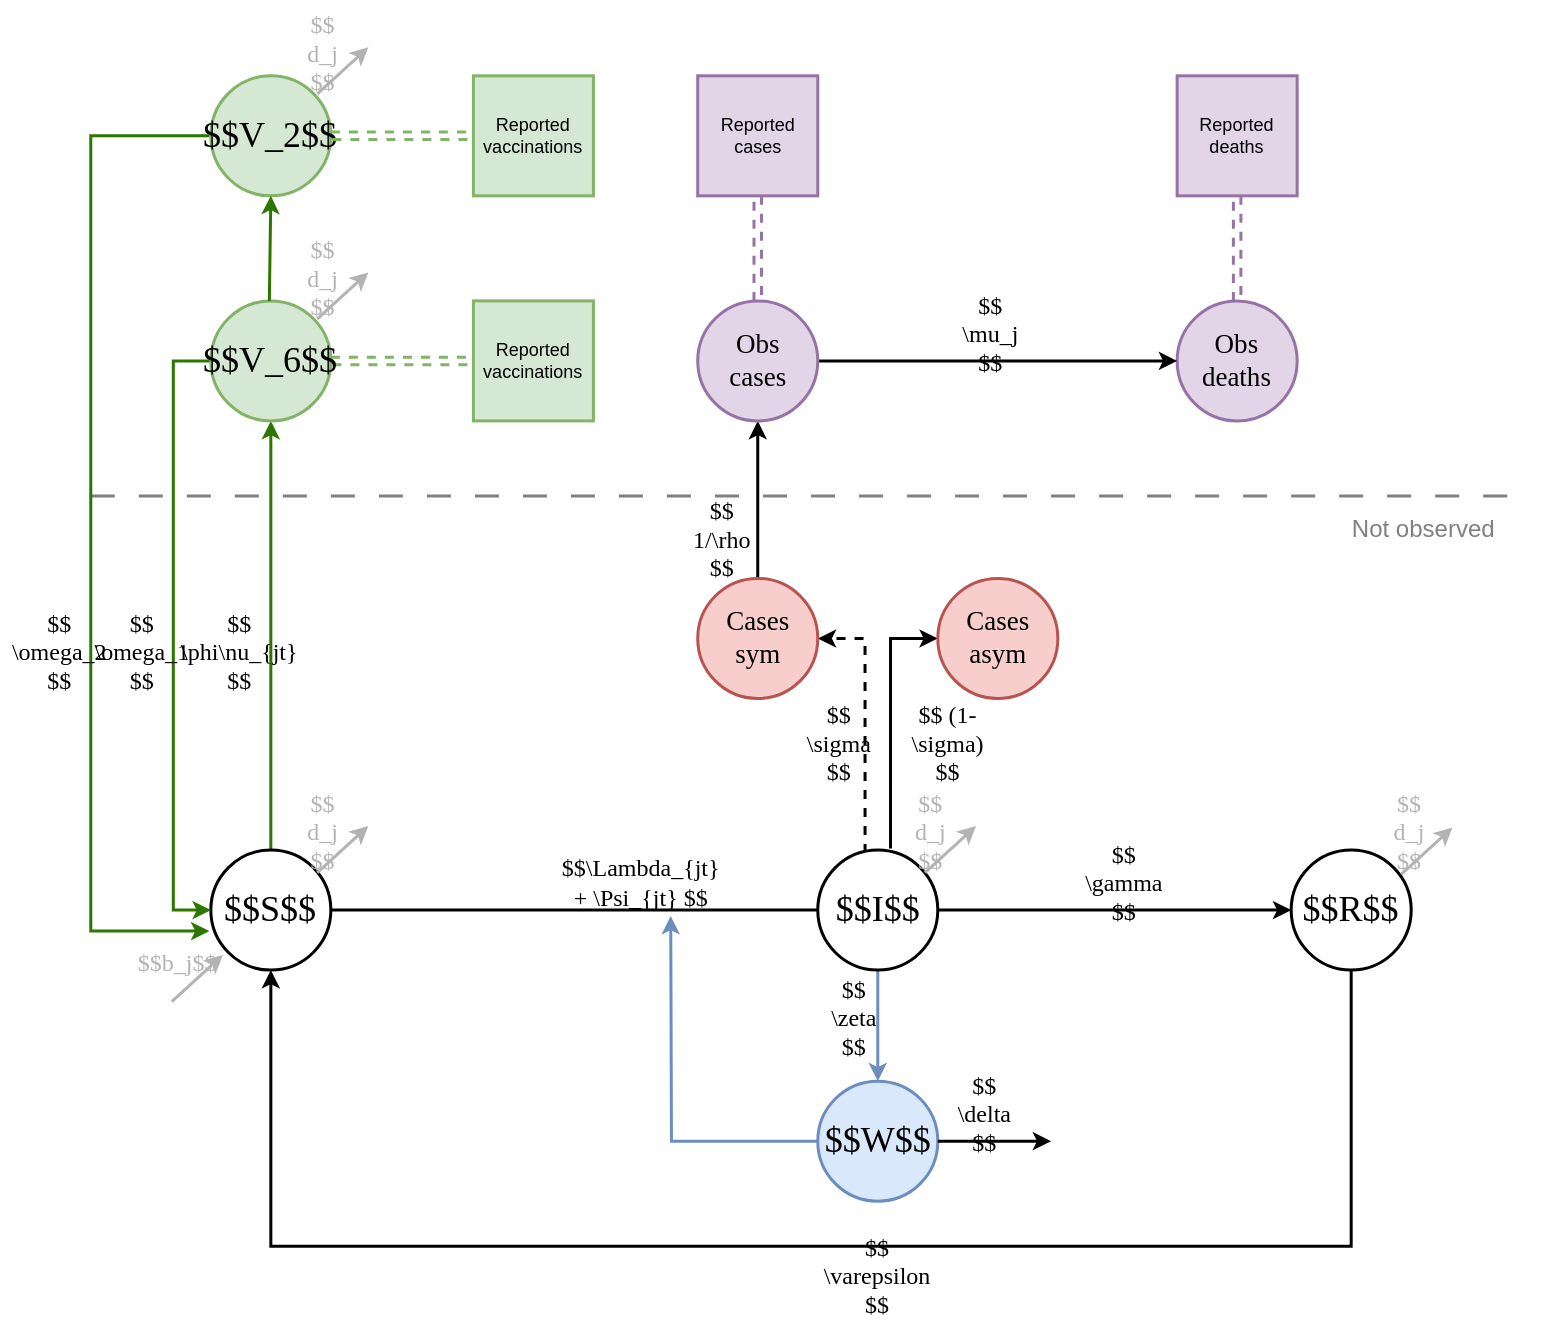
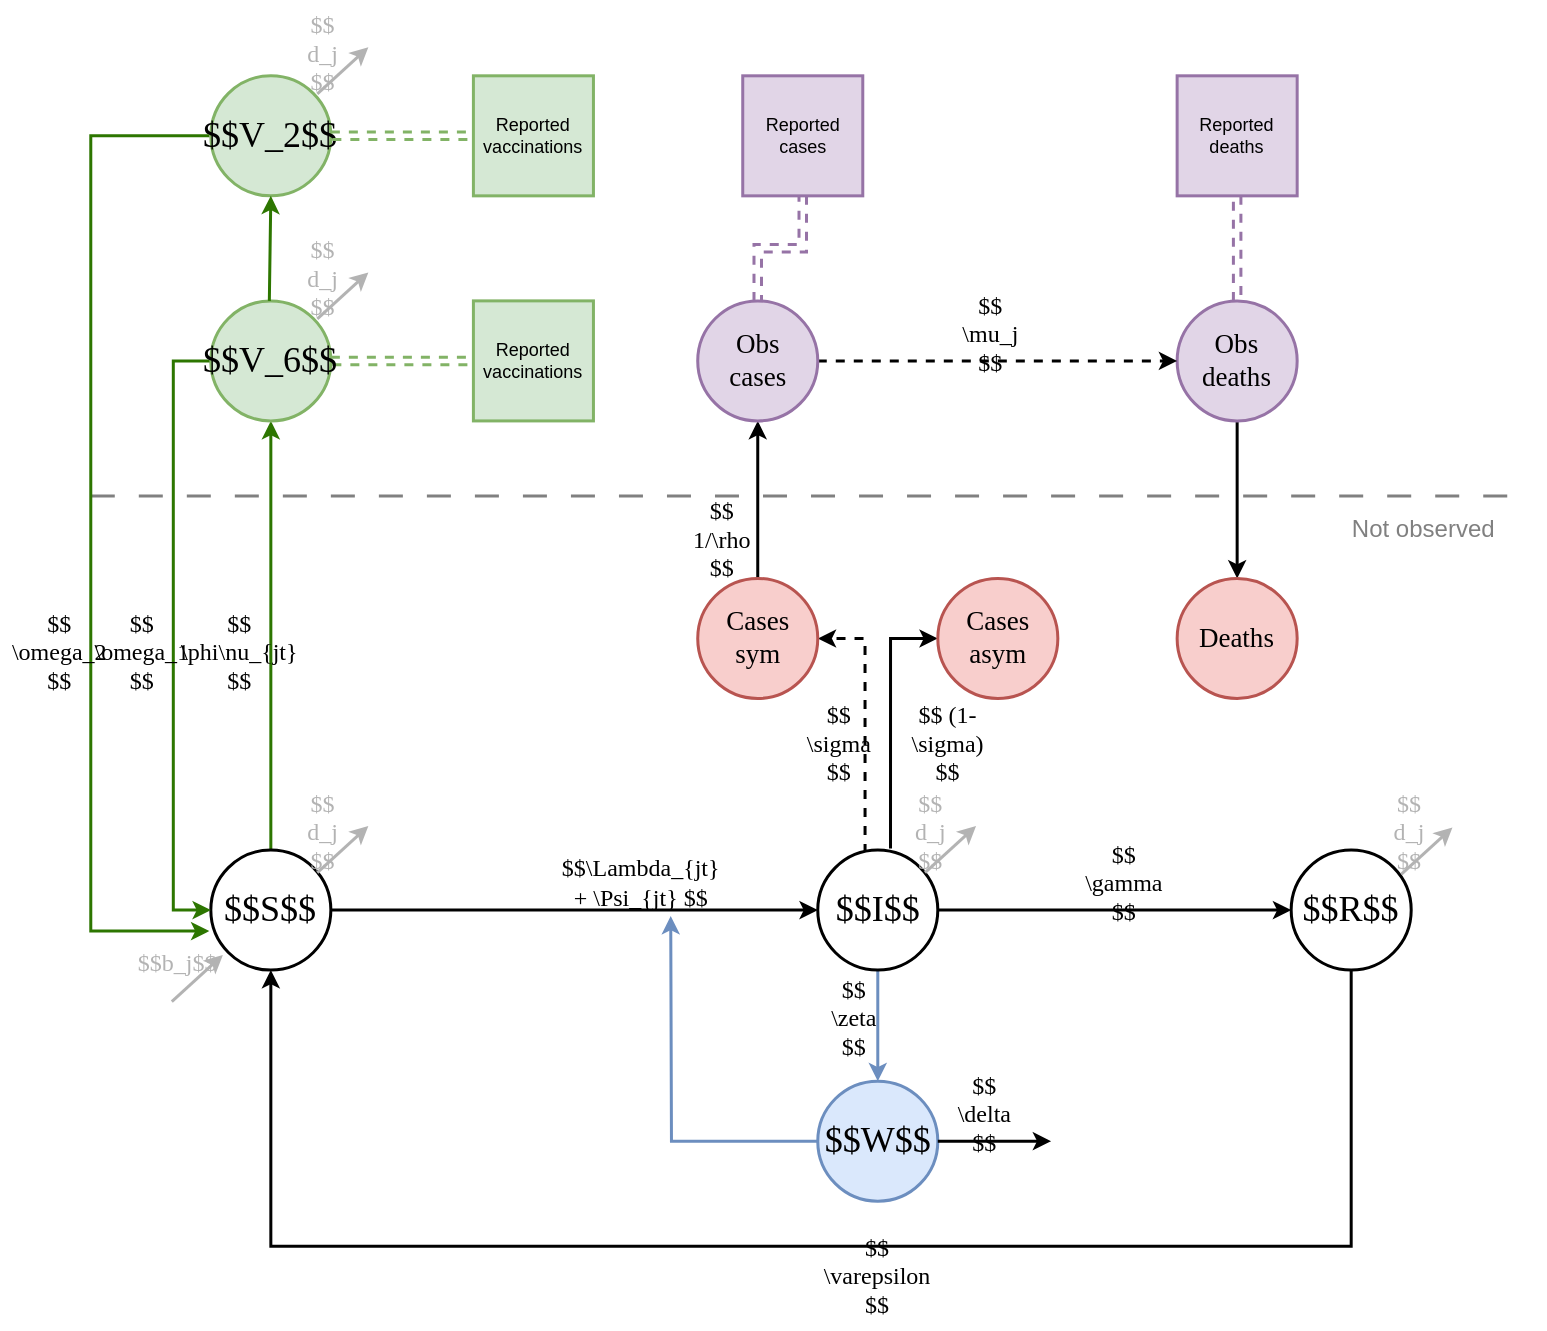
(758, 136) -> (803, 136)
(993, 361) -> (993, 361)
none -> (1237, 493)
none -> (1237, 638)
(807, 910) -> (803, 910)
